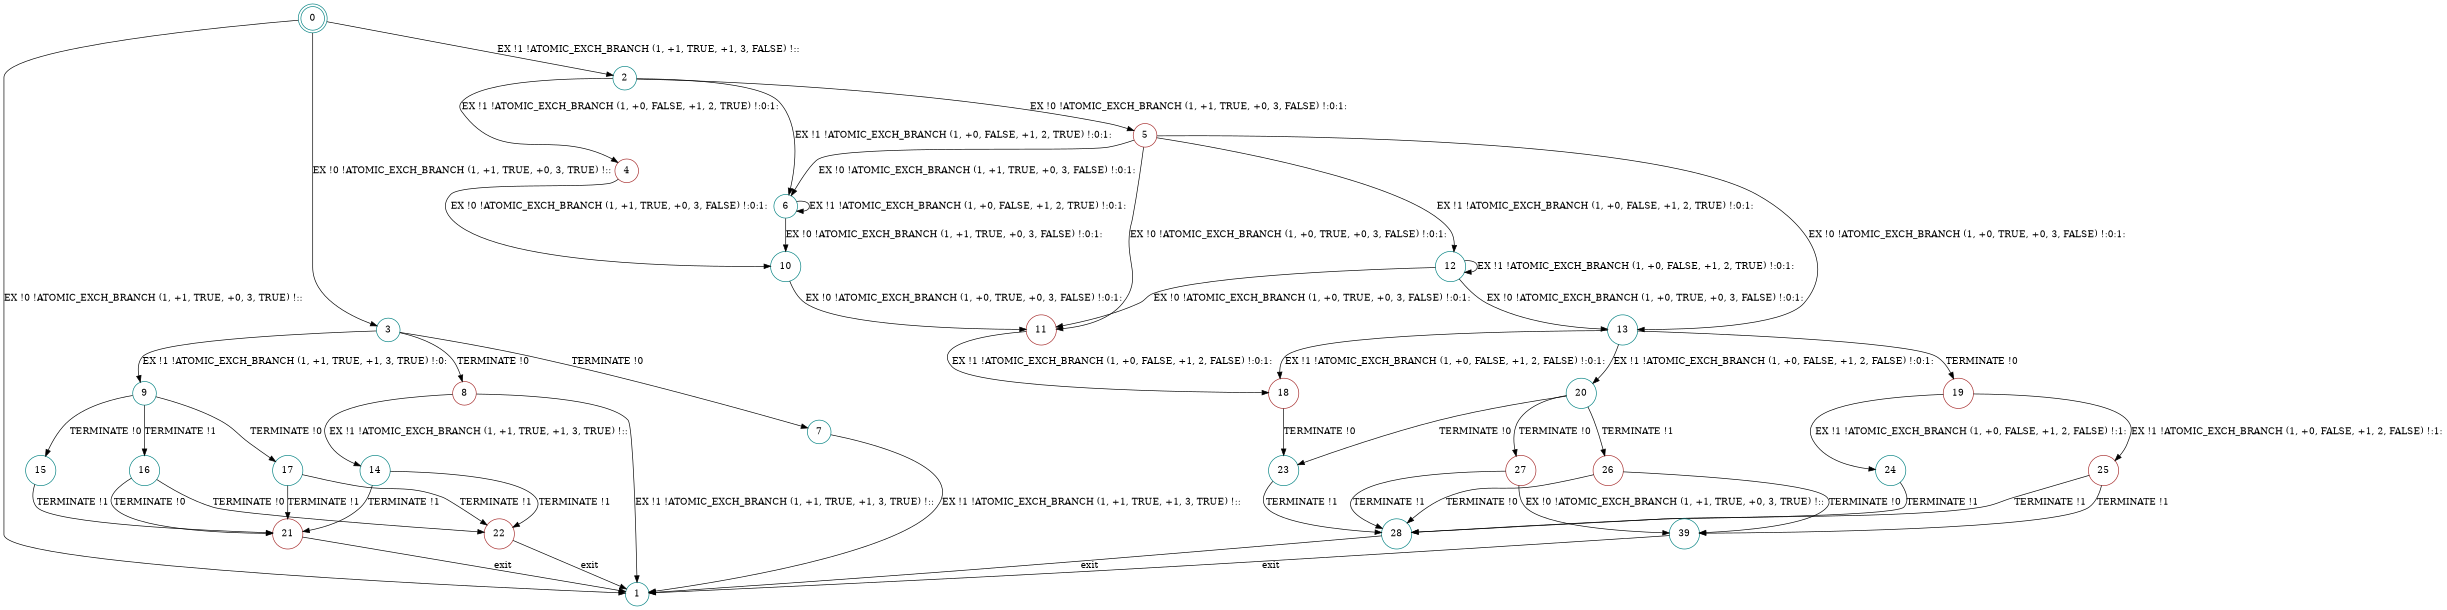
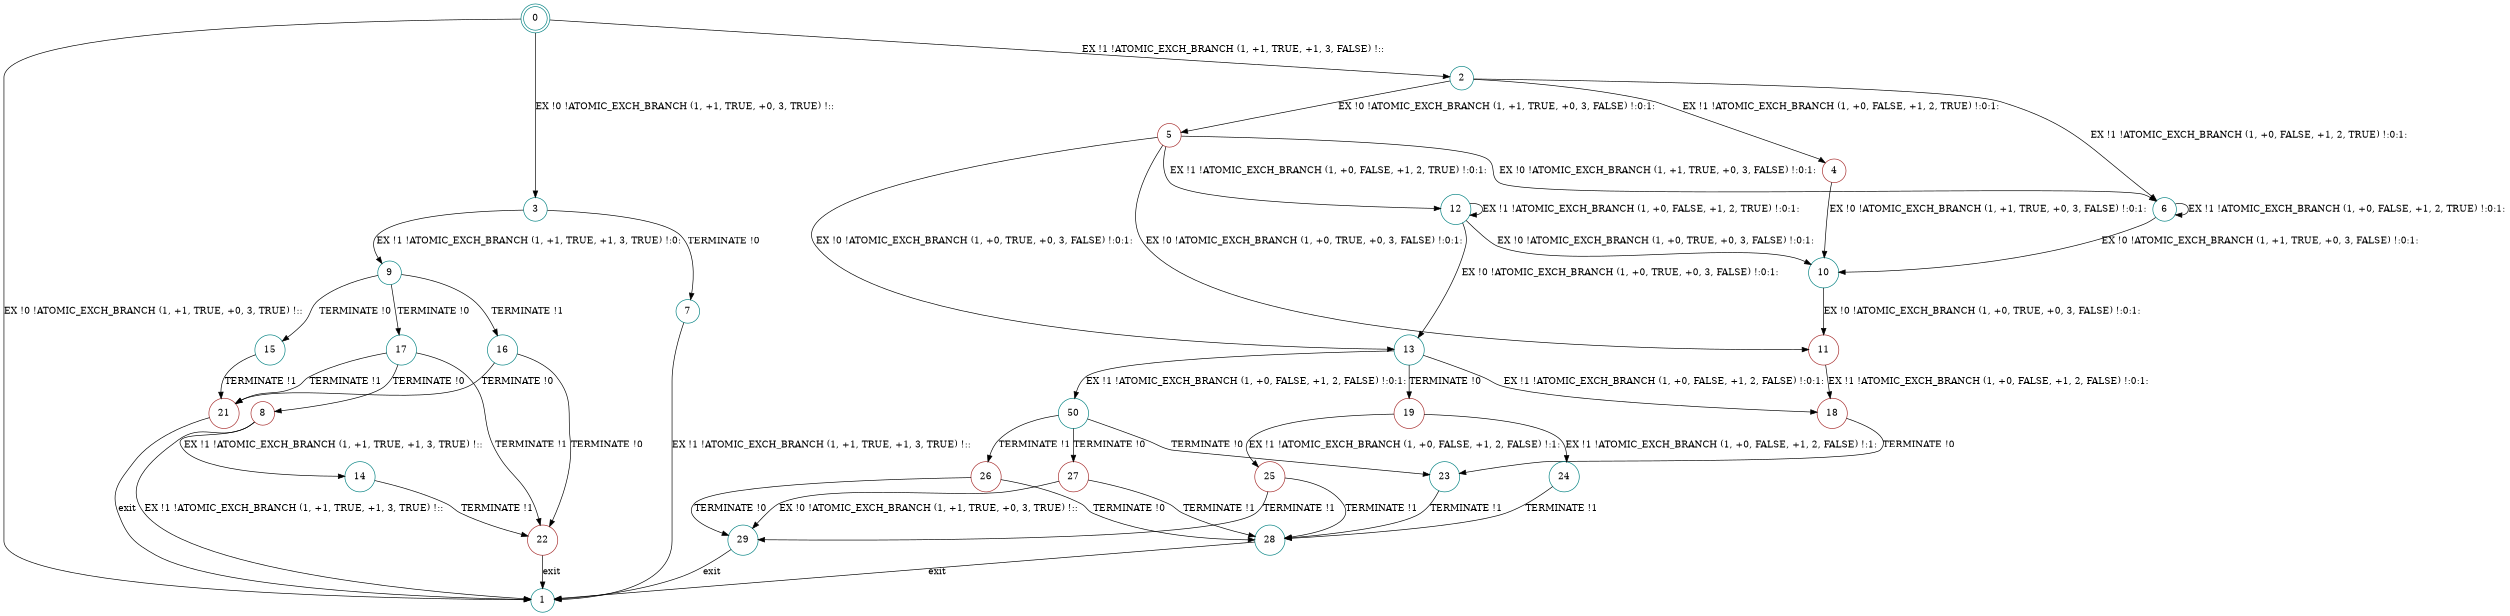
(1245, 278) -> (1631, 255)
(436, 346) -> (347, 400)
(1581, 393) -> (1073, 413)
(348, 517) -> none
(1684, 534) -> (743, 540)
